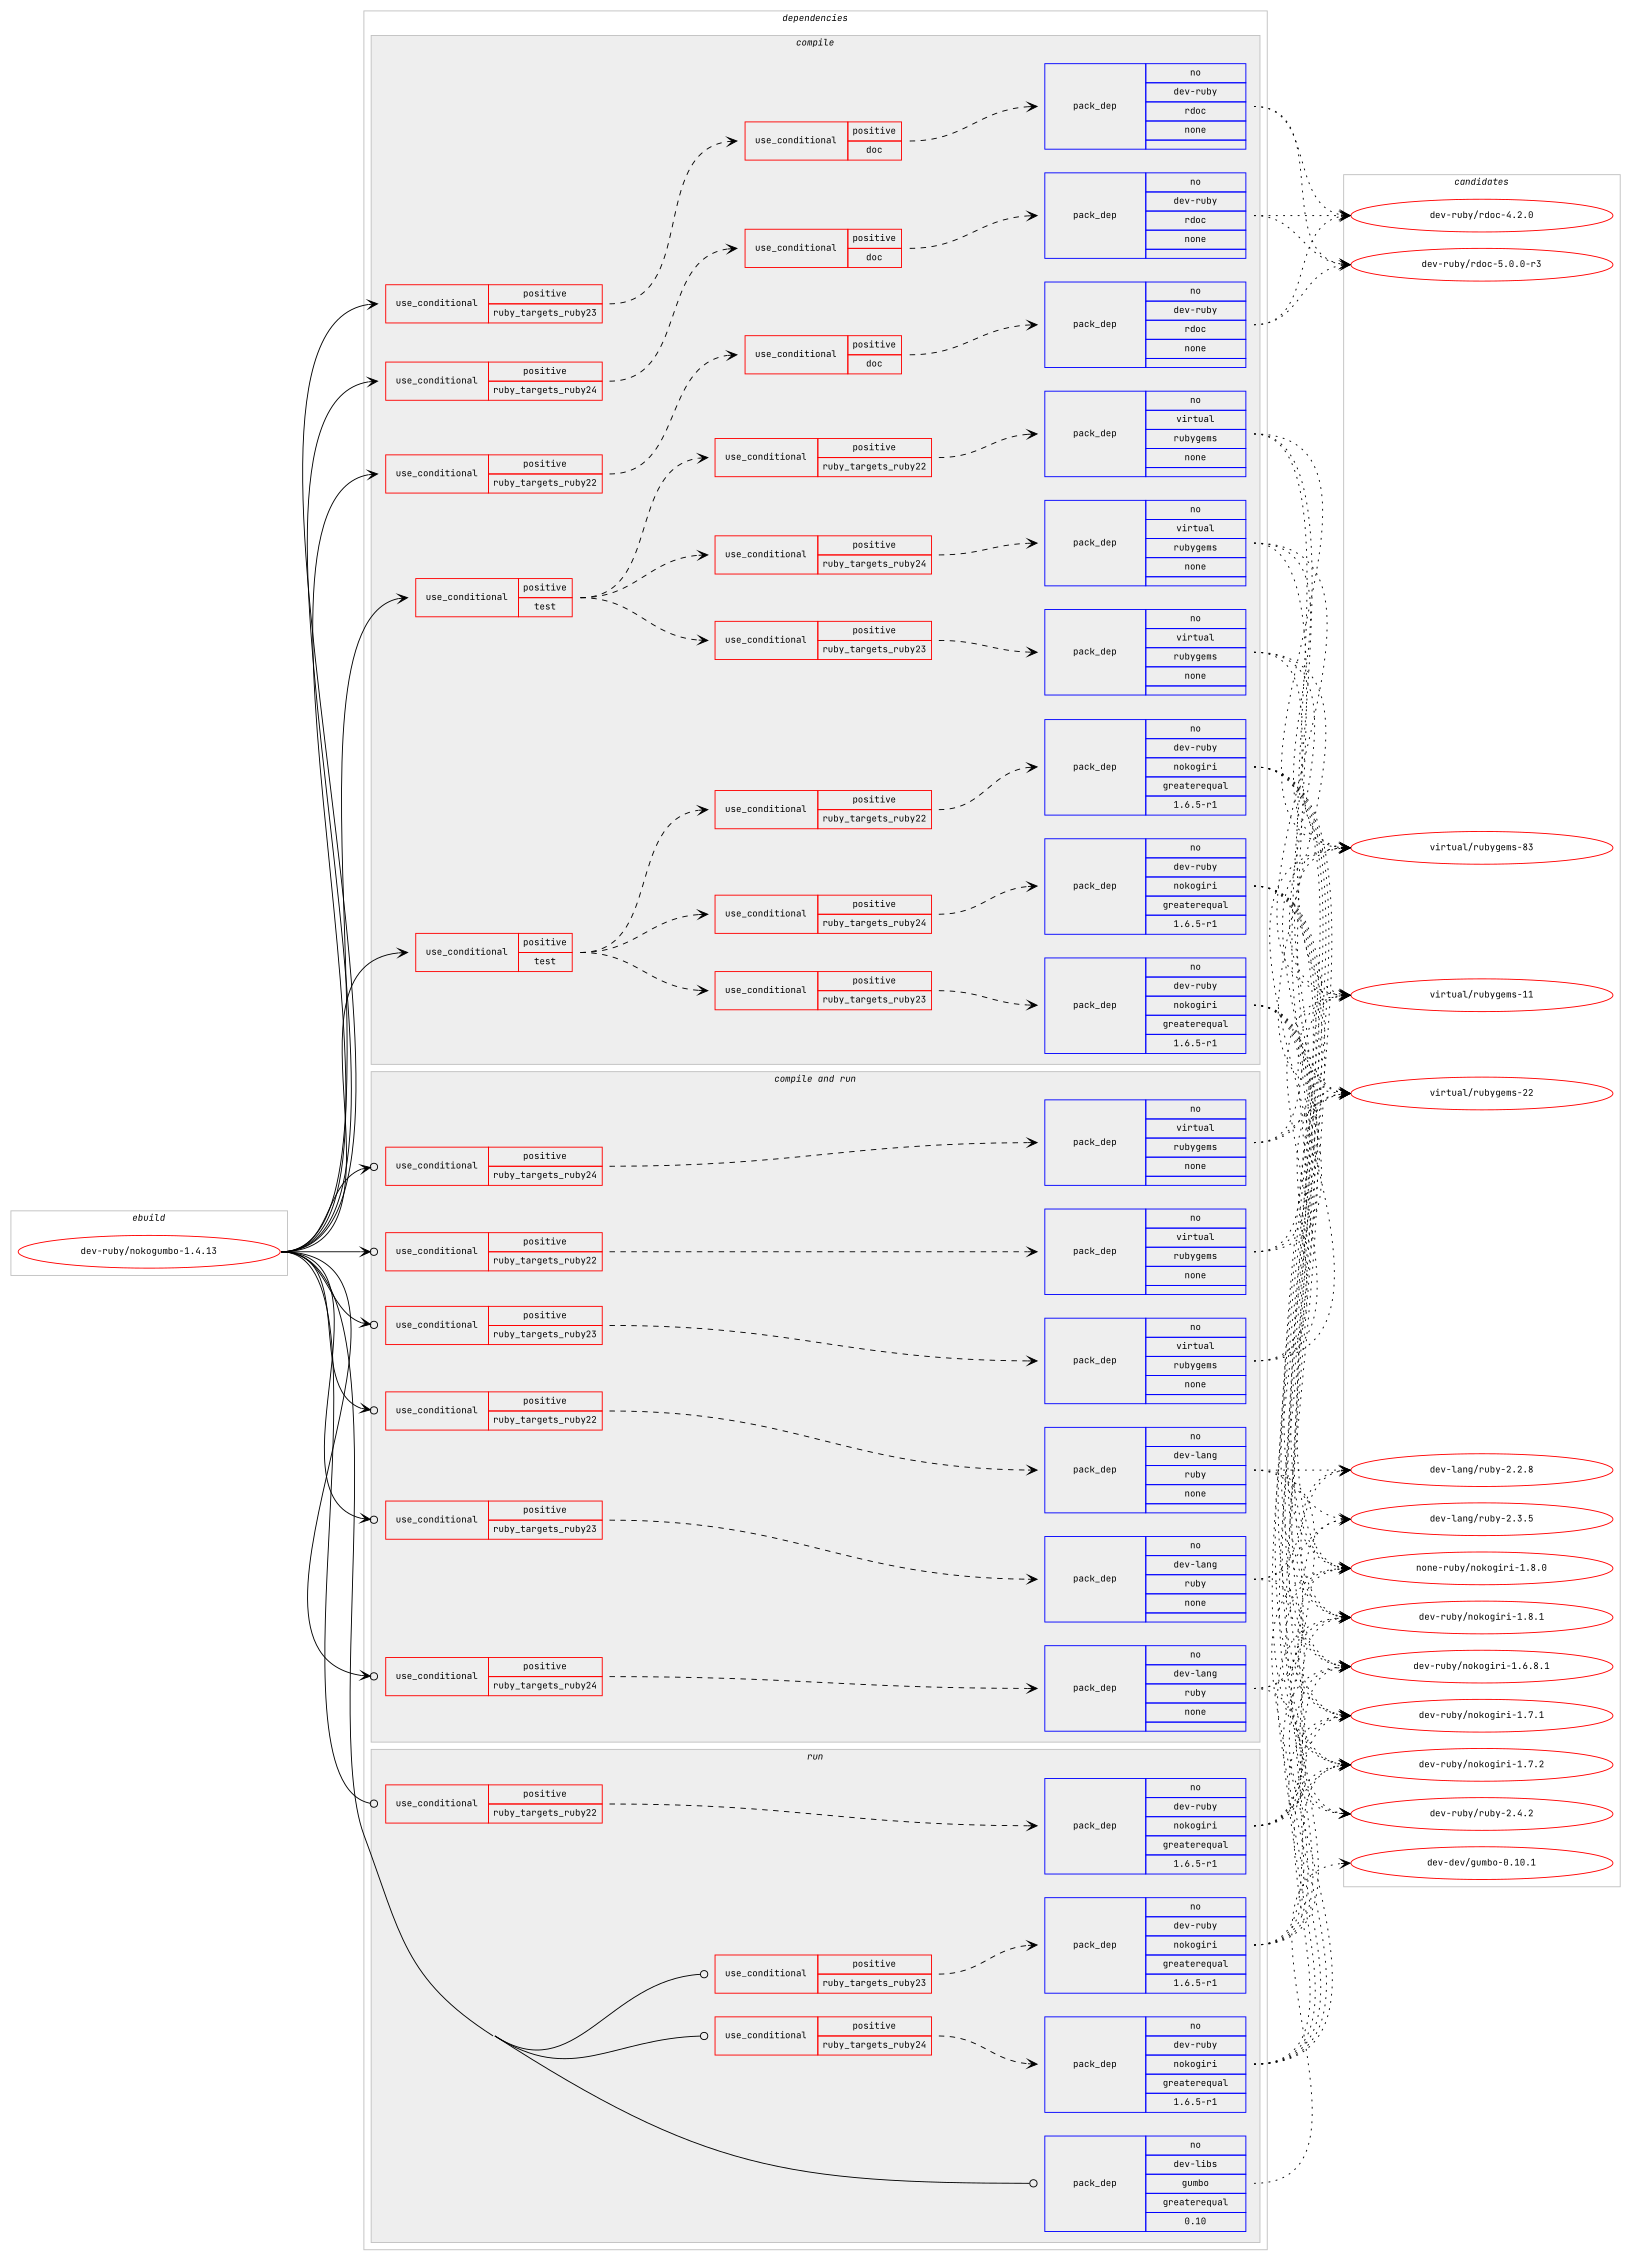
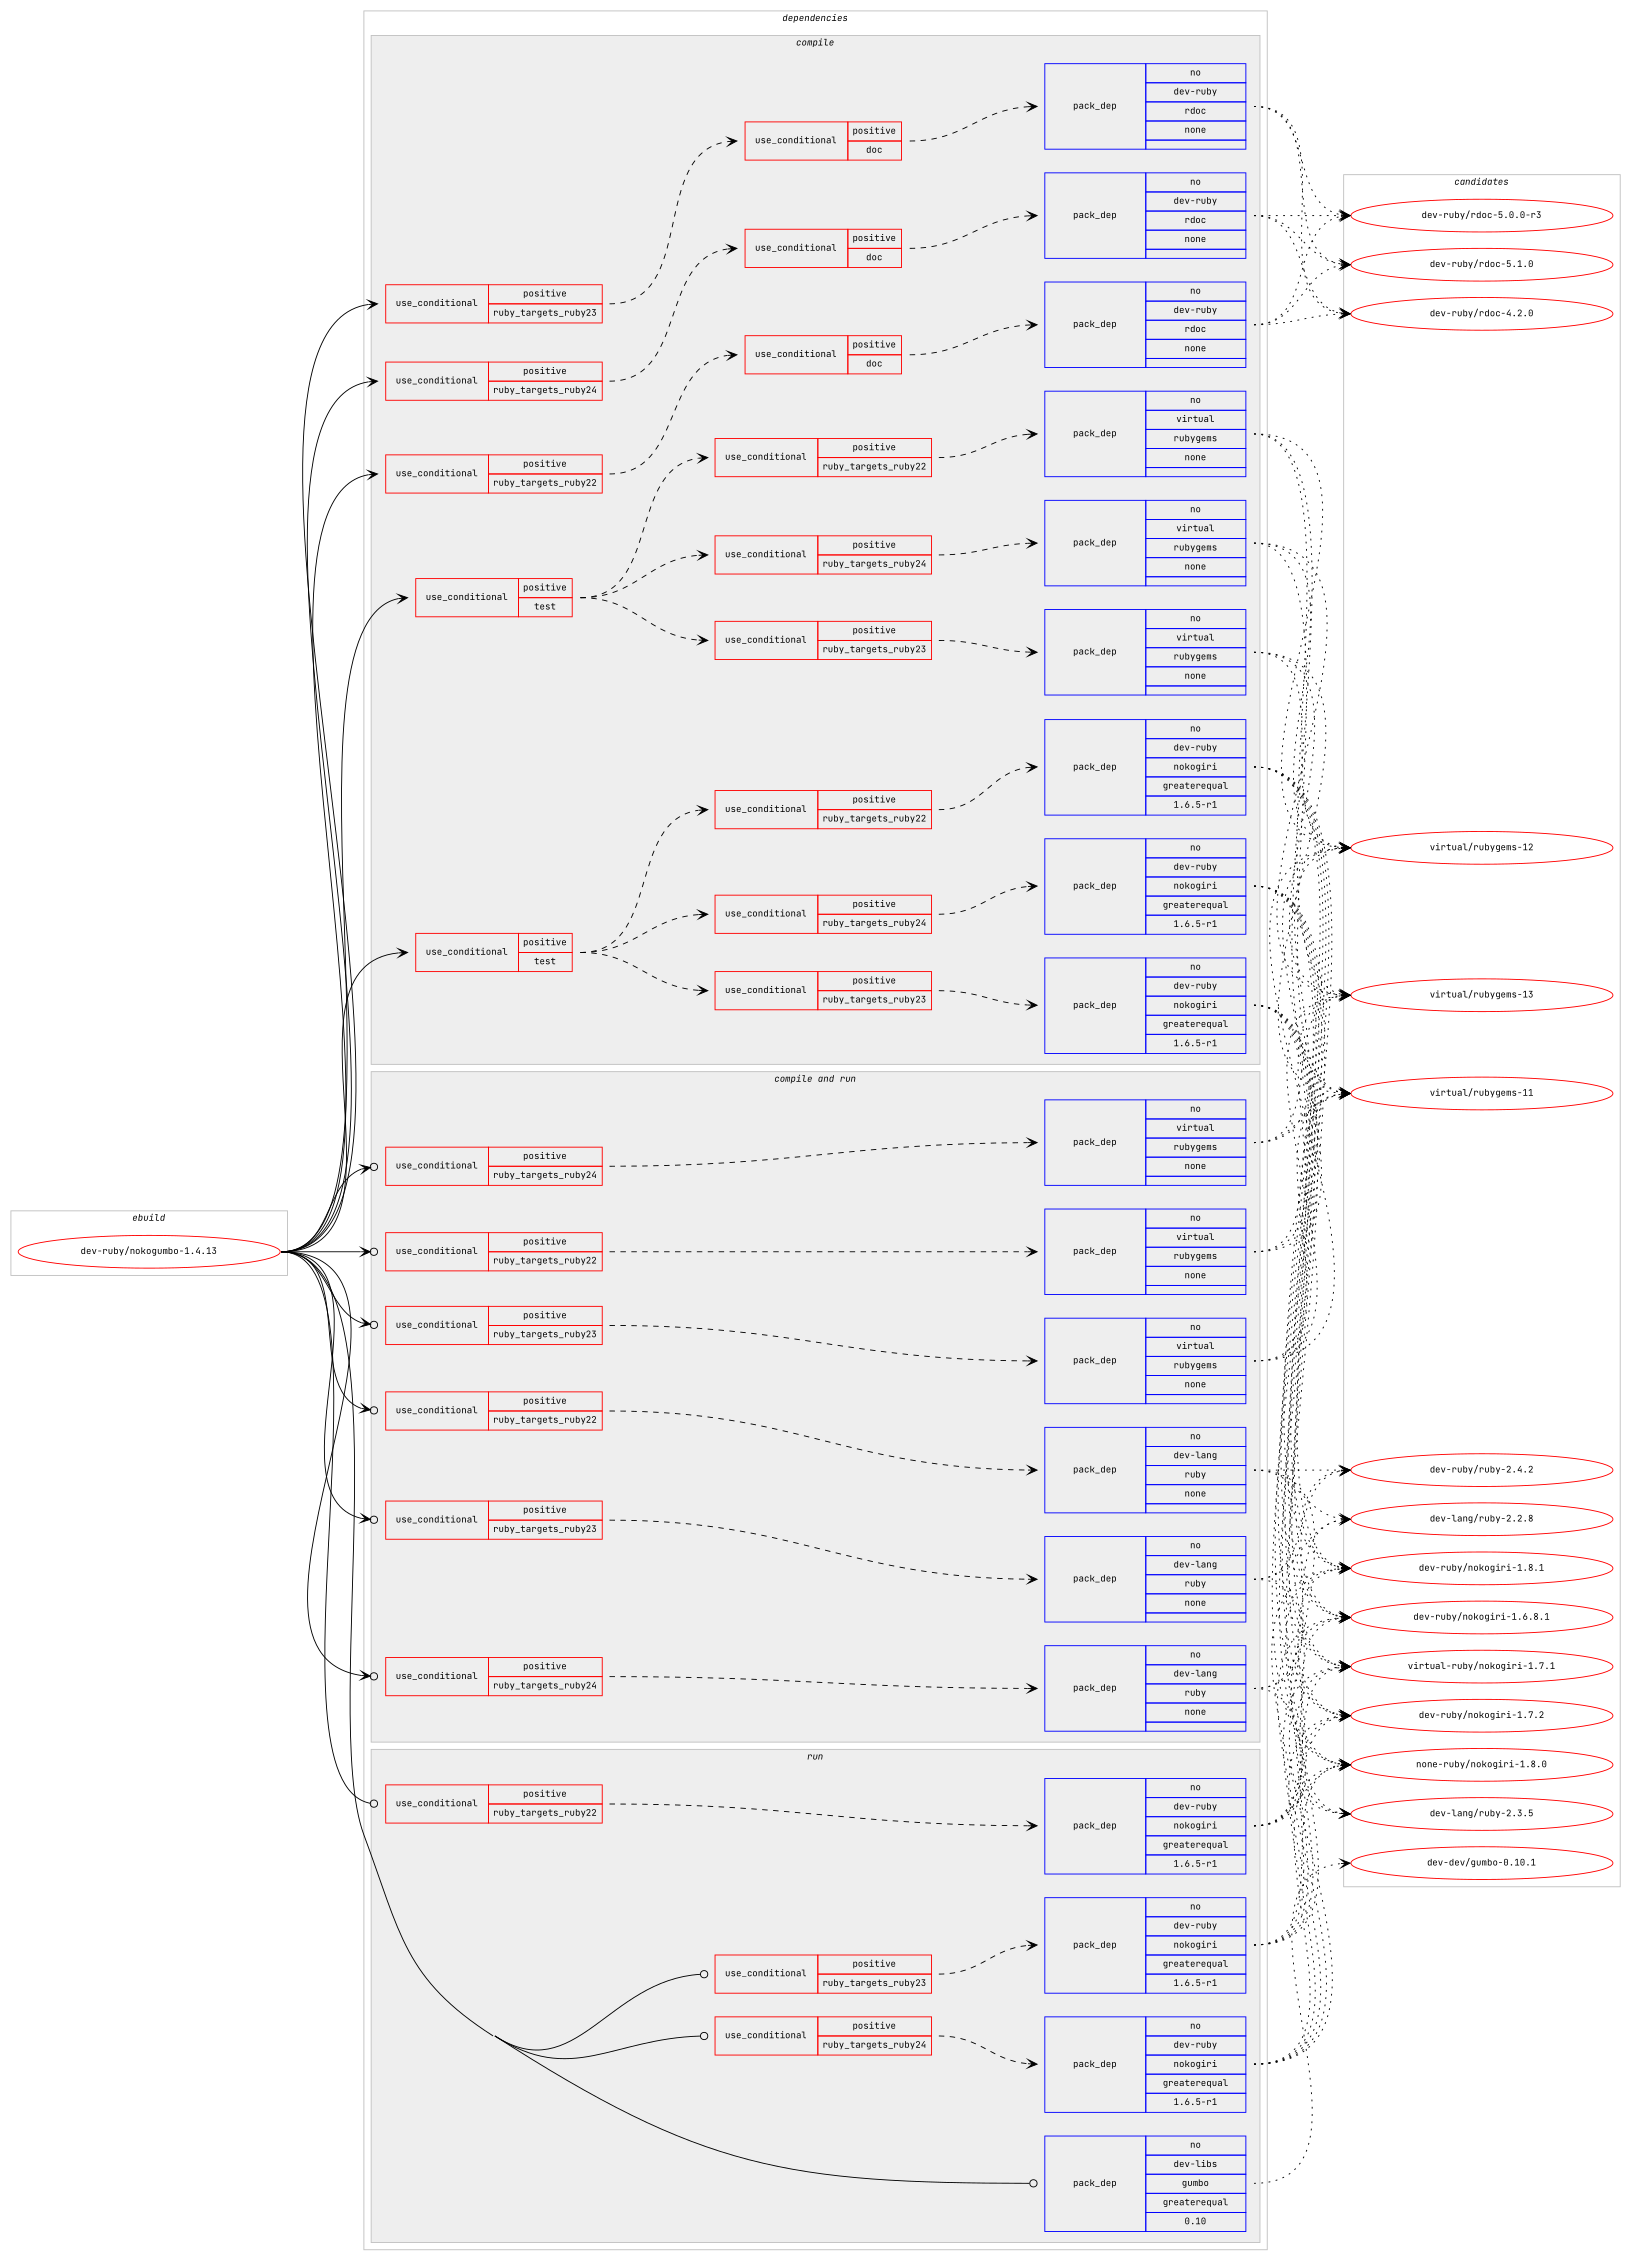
none -> (1482, 265)
(1482, 848) -> (1482, 995)
(1482, 1093) -> (1482, 848)
(1482, 1716) -> (1482, 1667)
